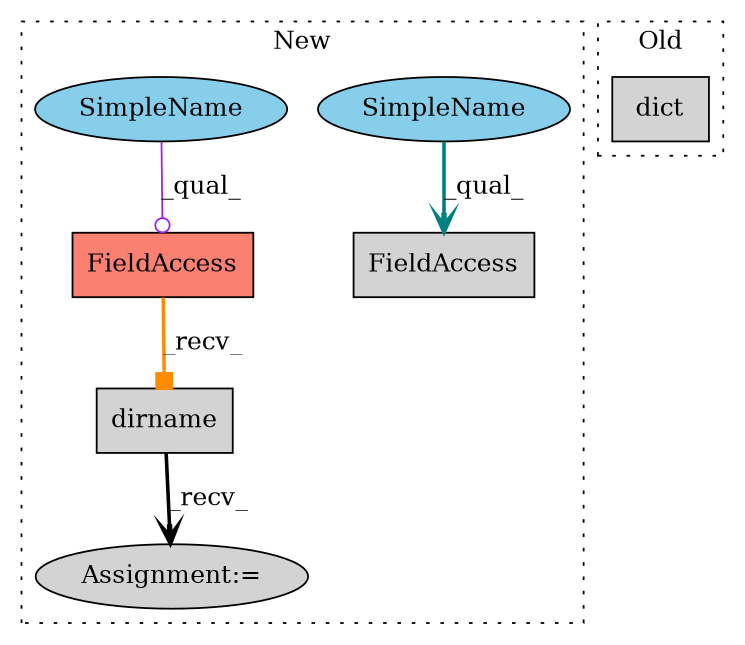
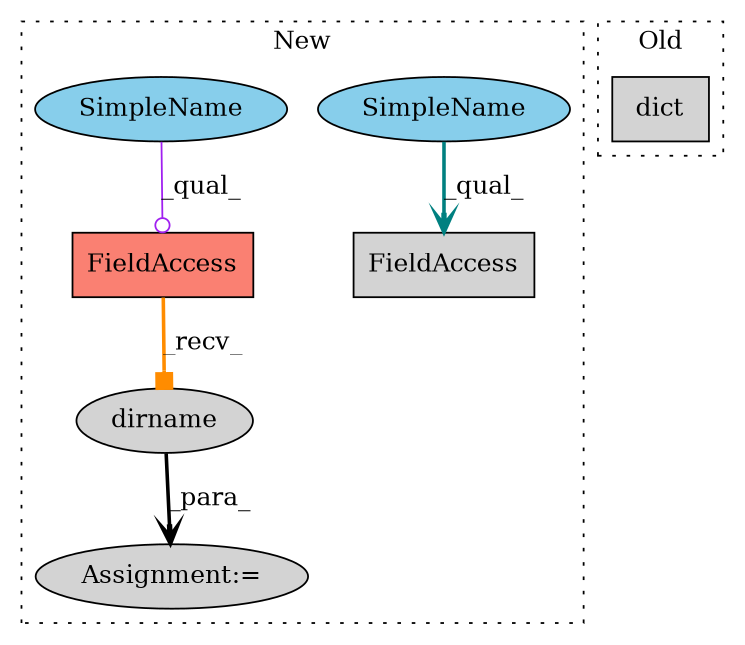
(165, 421) -> (165, 421)
(209, 499) -> (209, 499)
